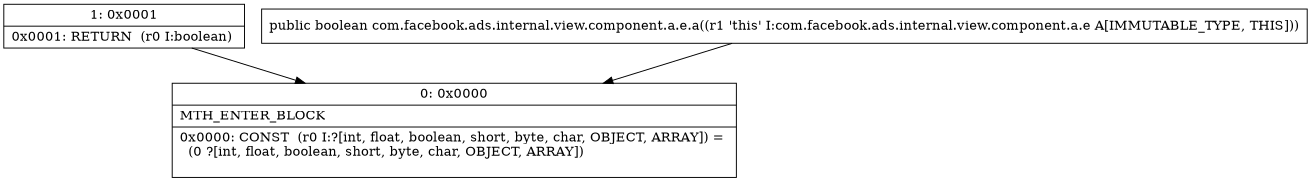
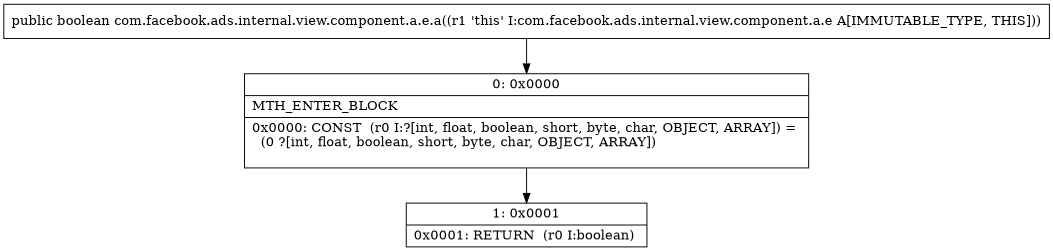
(244, 64) -> (527, 181)
